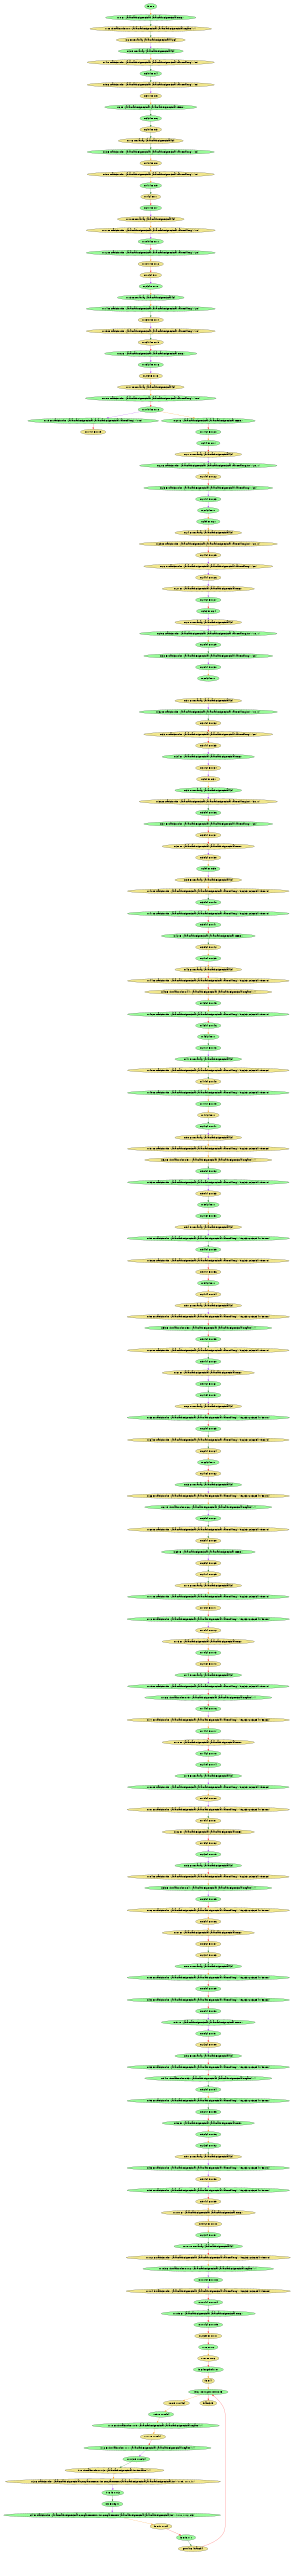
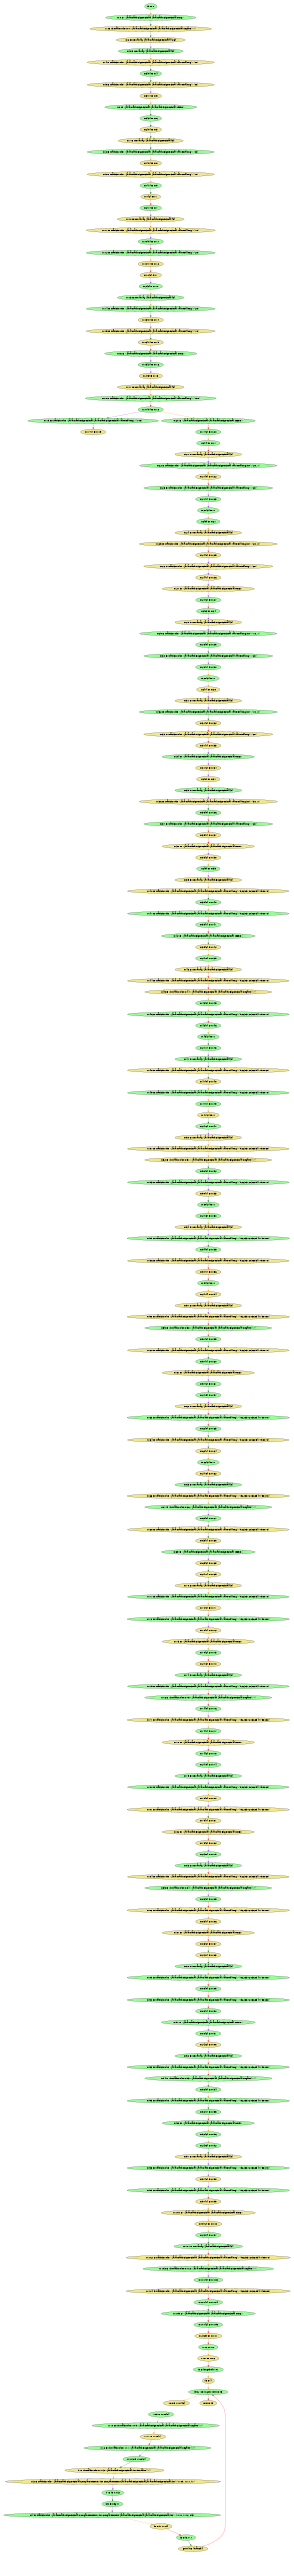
none -> (208, 690)
(208, 2403) -> (208, 2403)
(169, 2408) -> none
